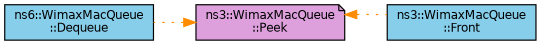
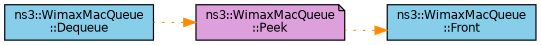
(372, 14) -> (360, 30)
(79, 22) -> (79, 22)
